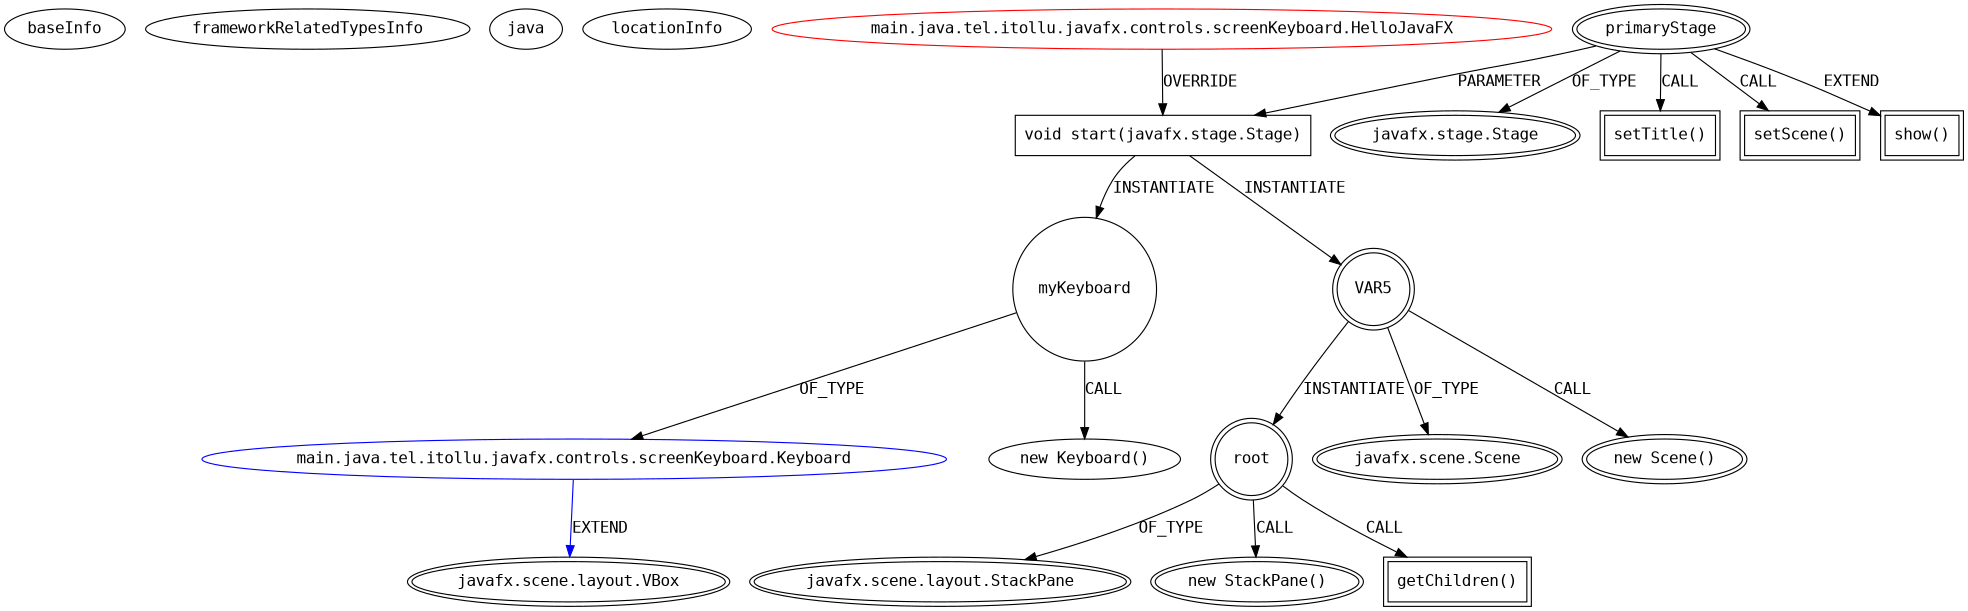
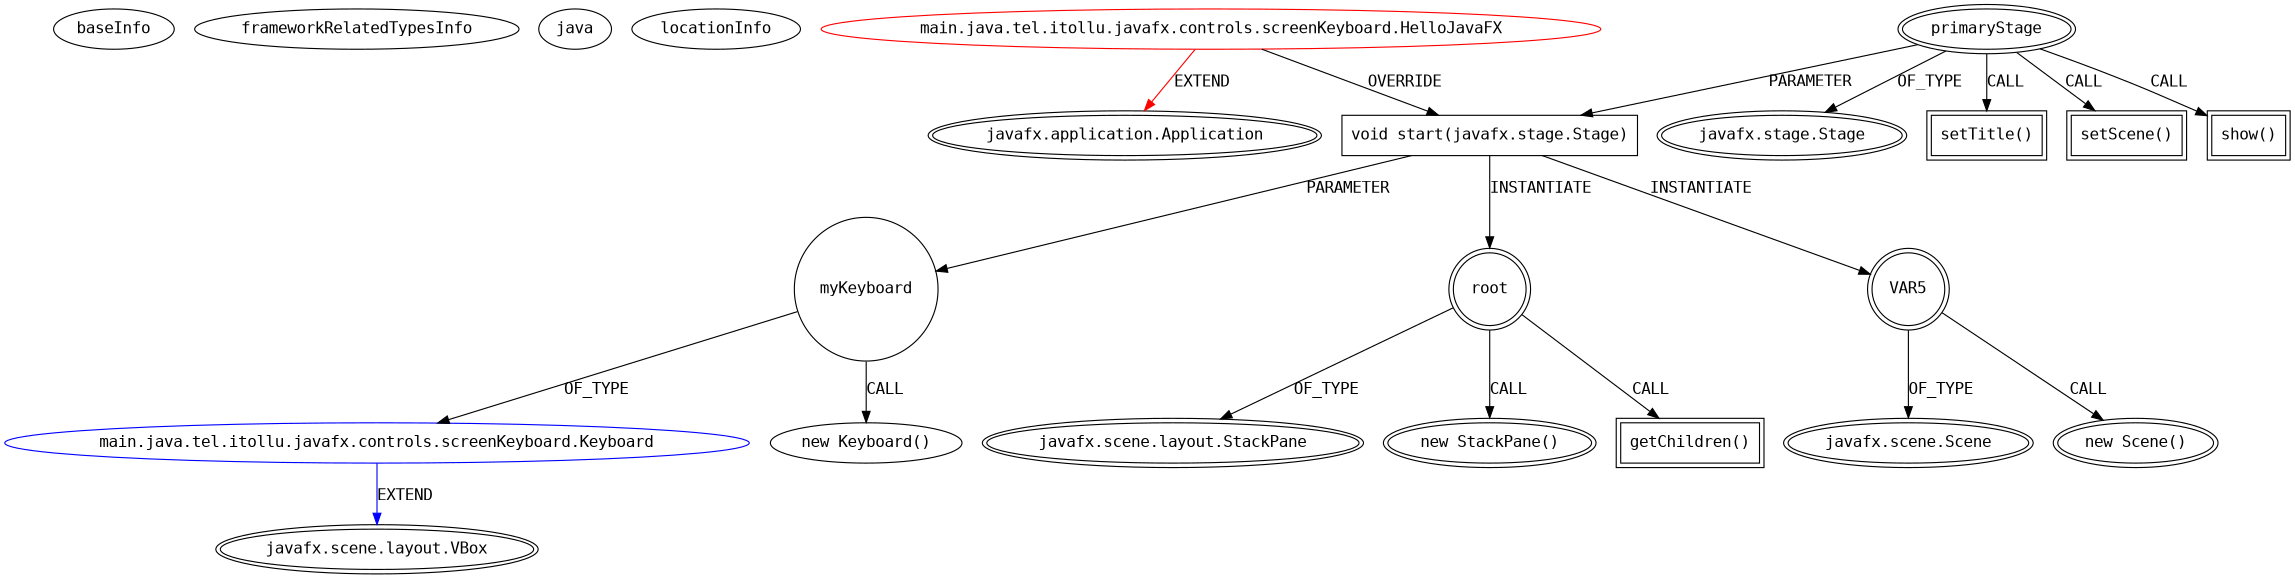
(1851, 82) -> (2169, 82)
none -> (1125, 135)
(1164, 189) -> (1348, 189)
(1313, 368) -> (1490, 196)
